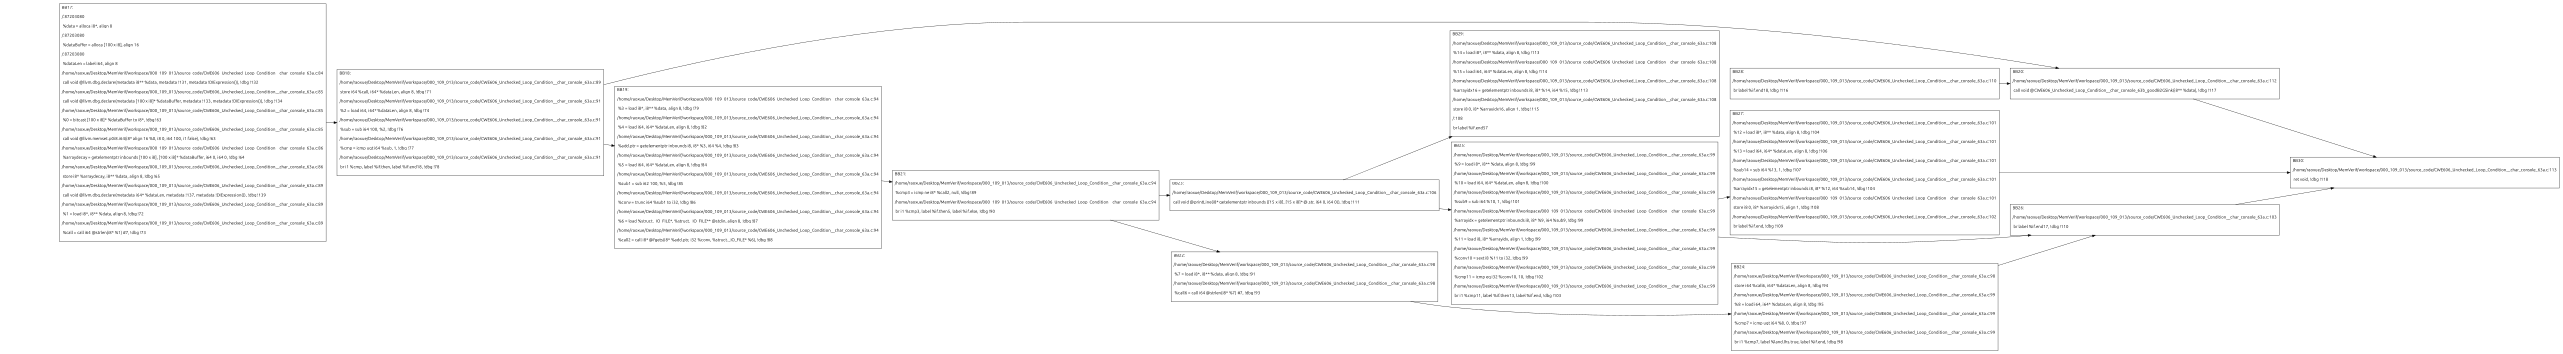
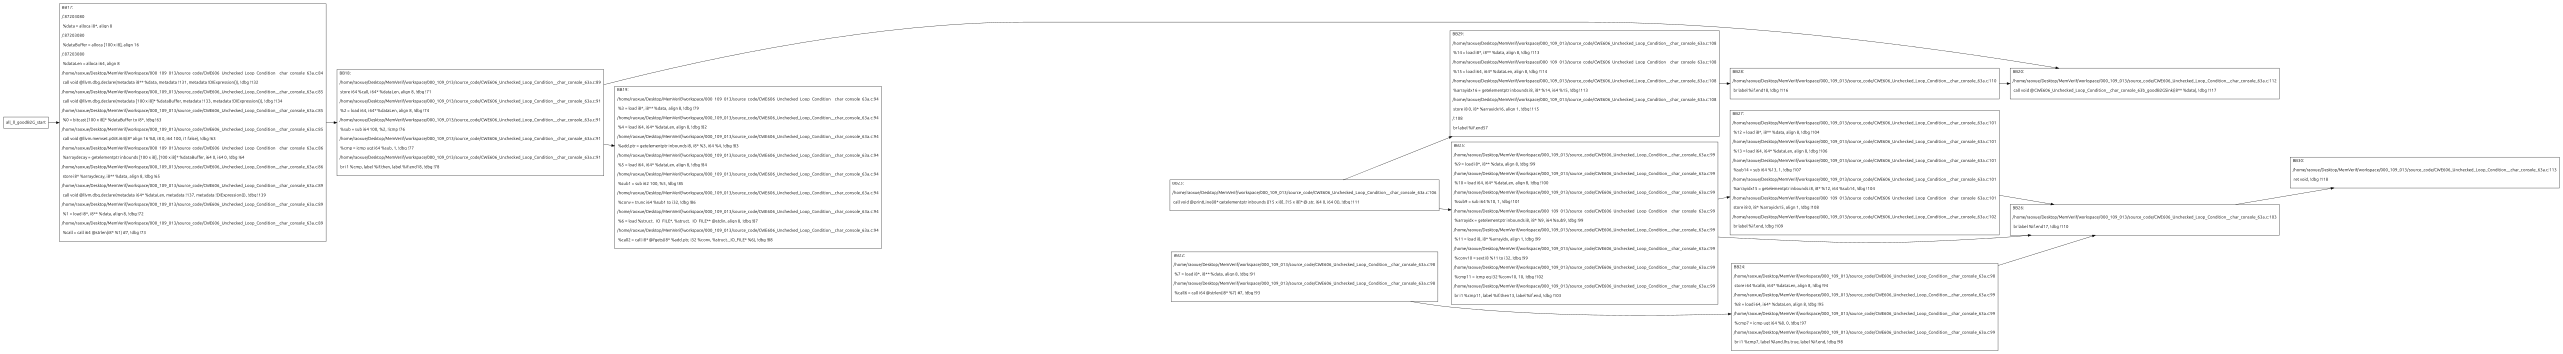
(90, 64) -> (91, 64)
none -> (1723, 84)
none -> (26, 123)
(2283, 128) -> none
(371, 129) -> (372, 129)
(2143, 173) -> (2025, 200)
(1026, 195) -> none
